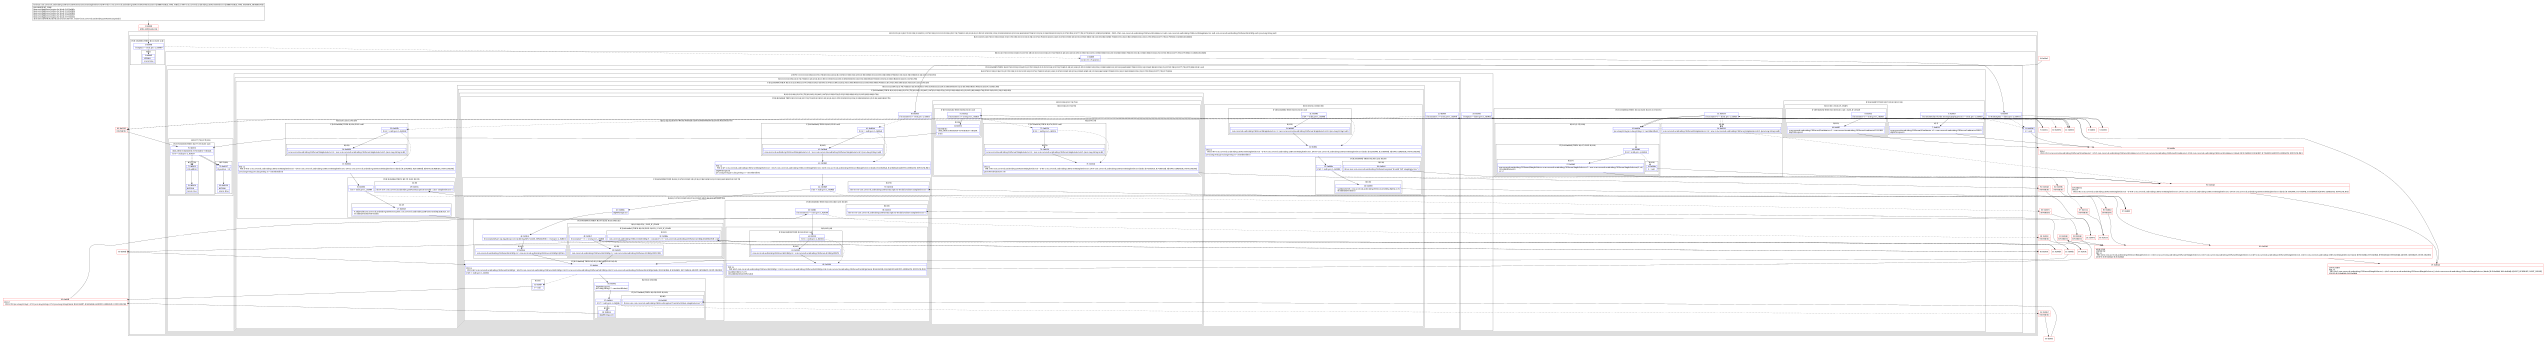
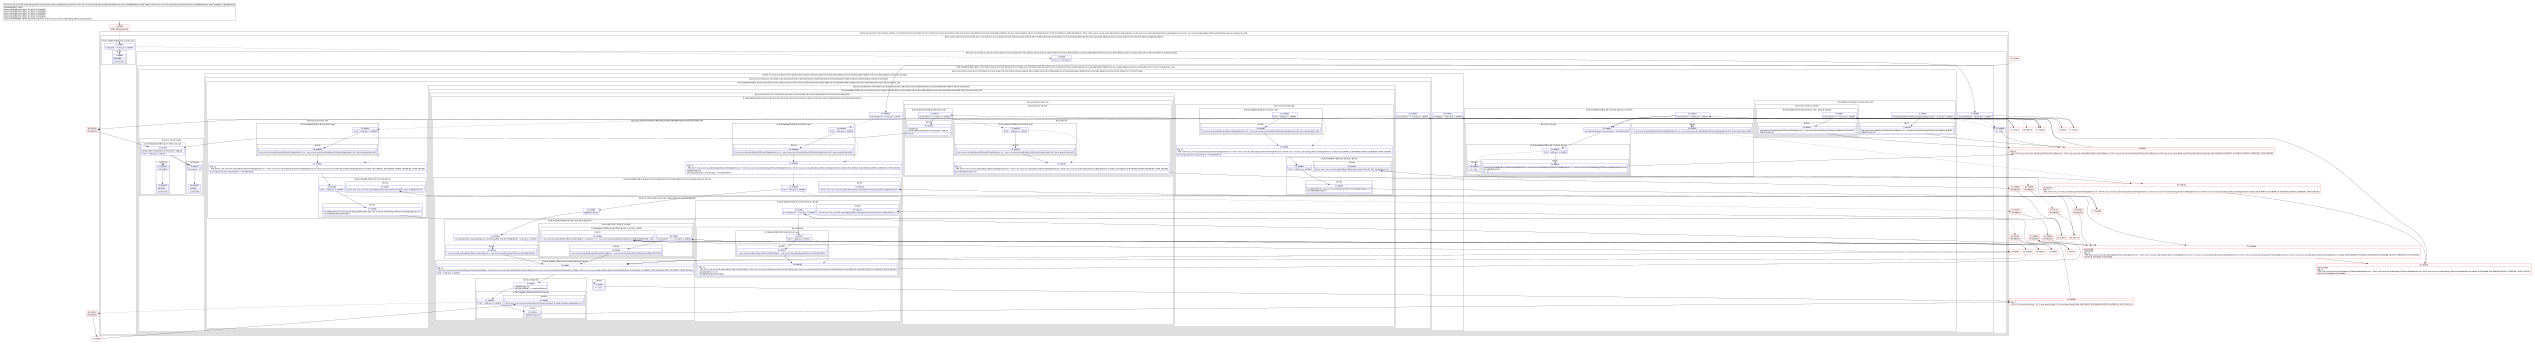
(1778, 177) -> (1751, 177)
(1881, 177) -> (1820, 160)
